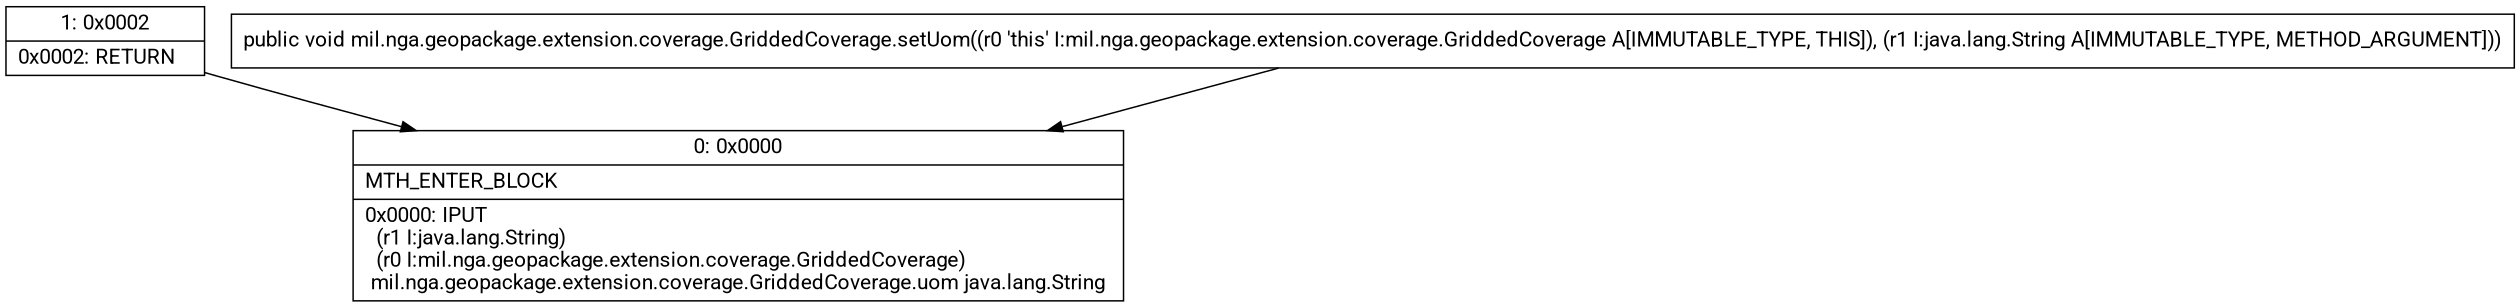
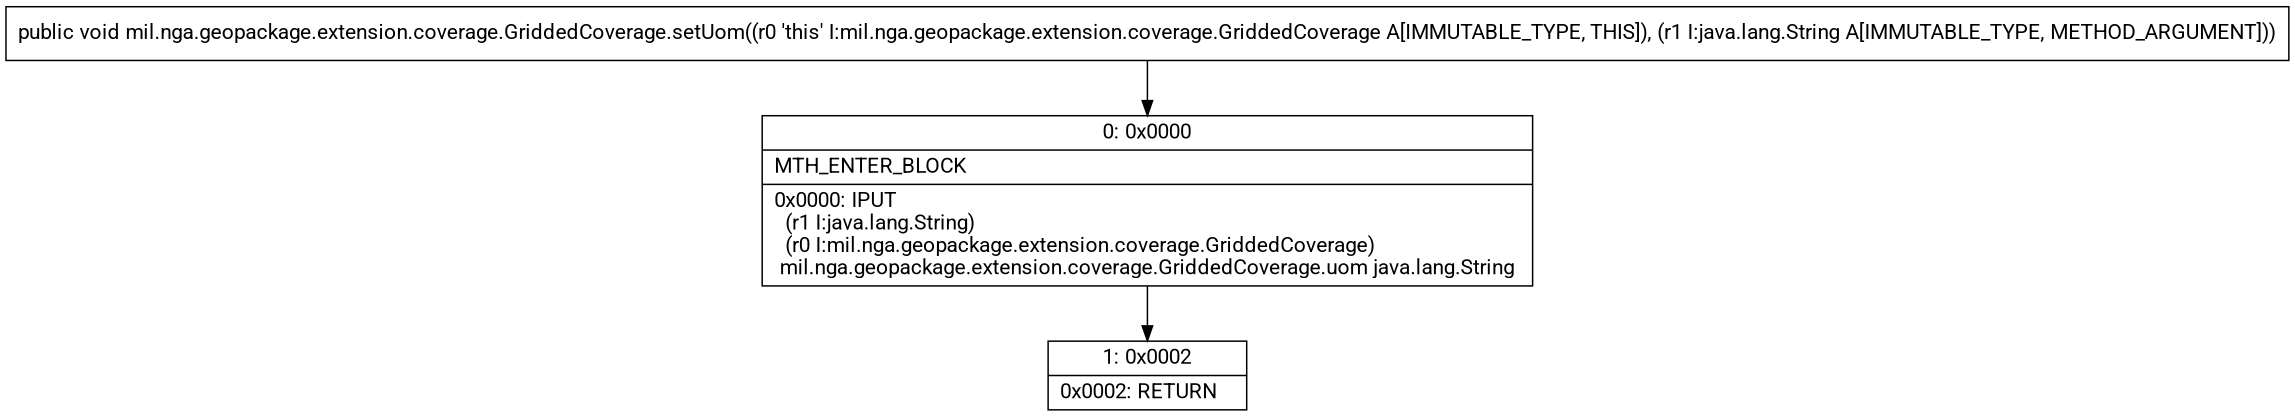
(303, 100) -> (1147, 306)
